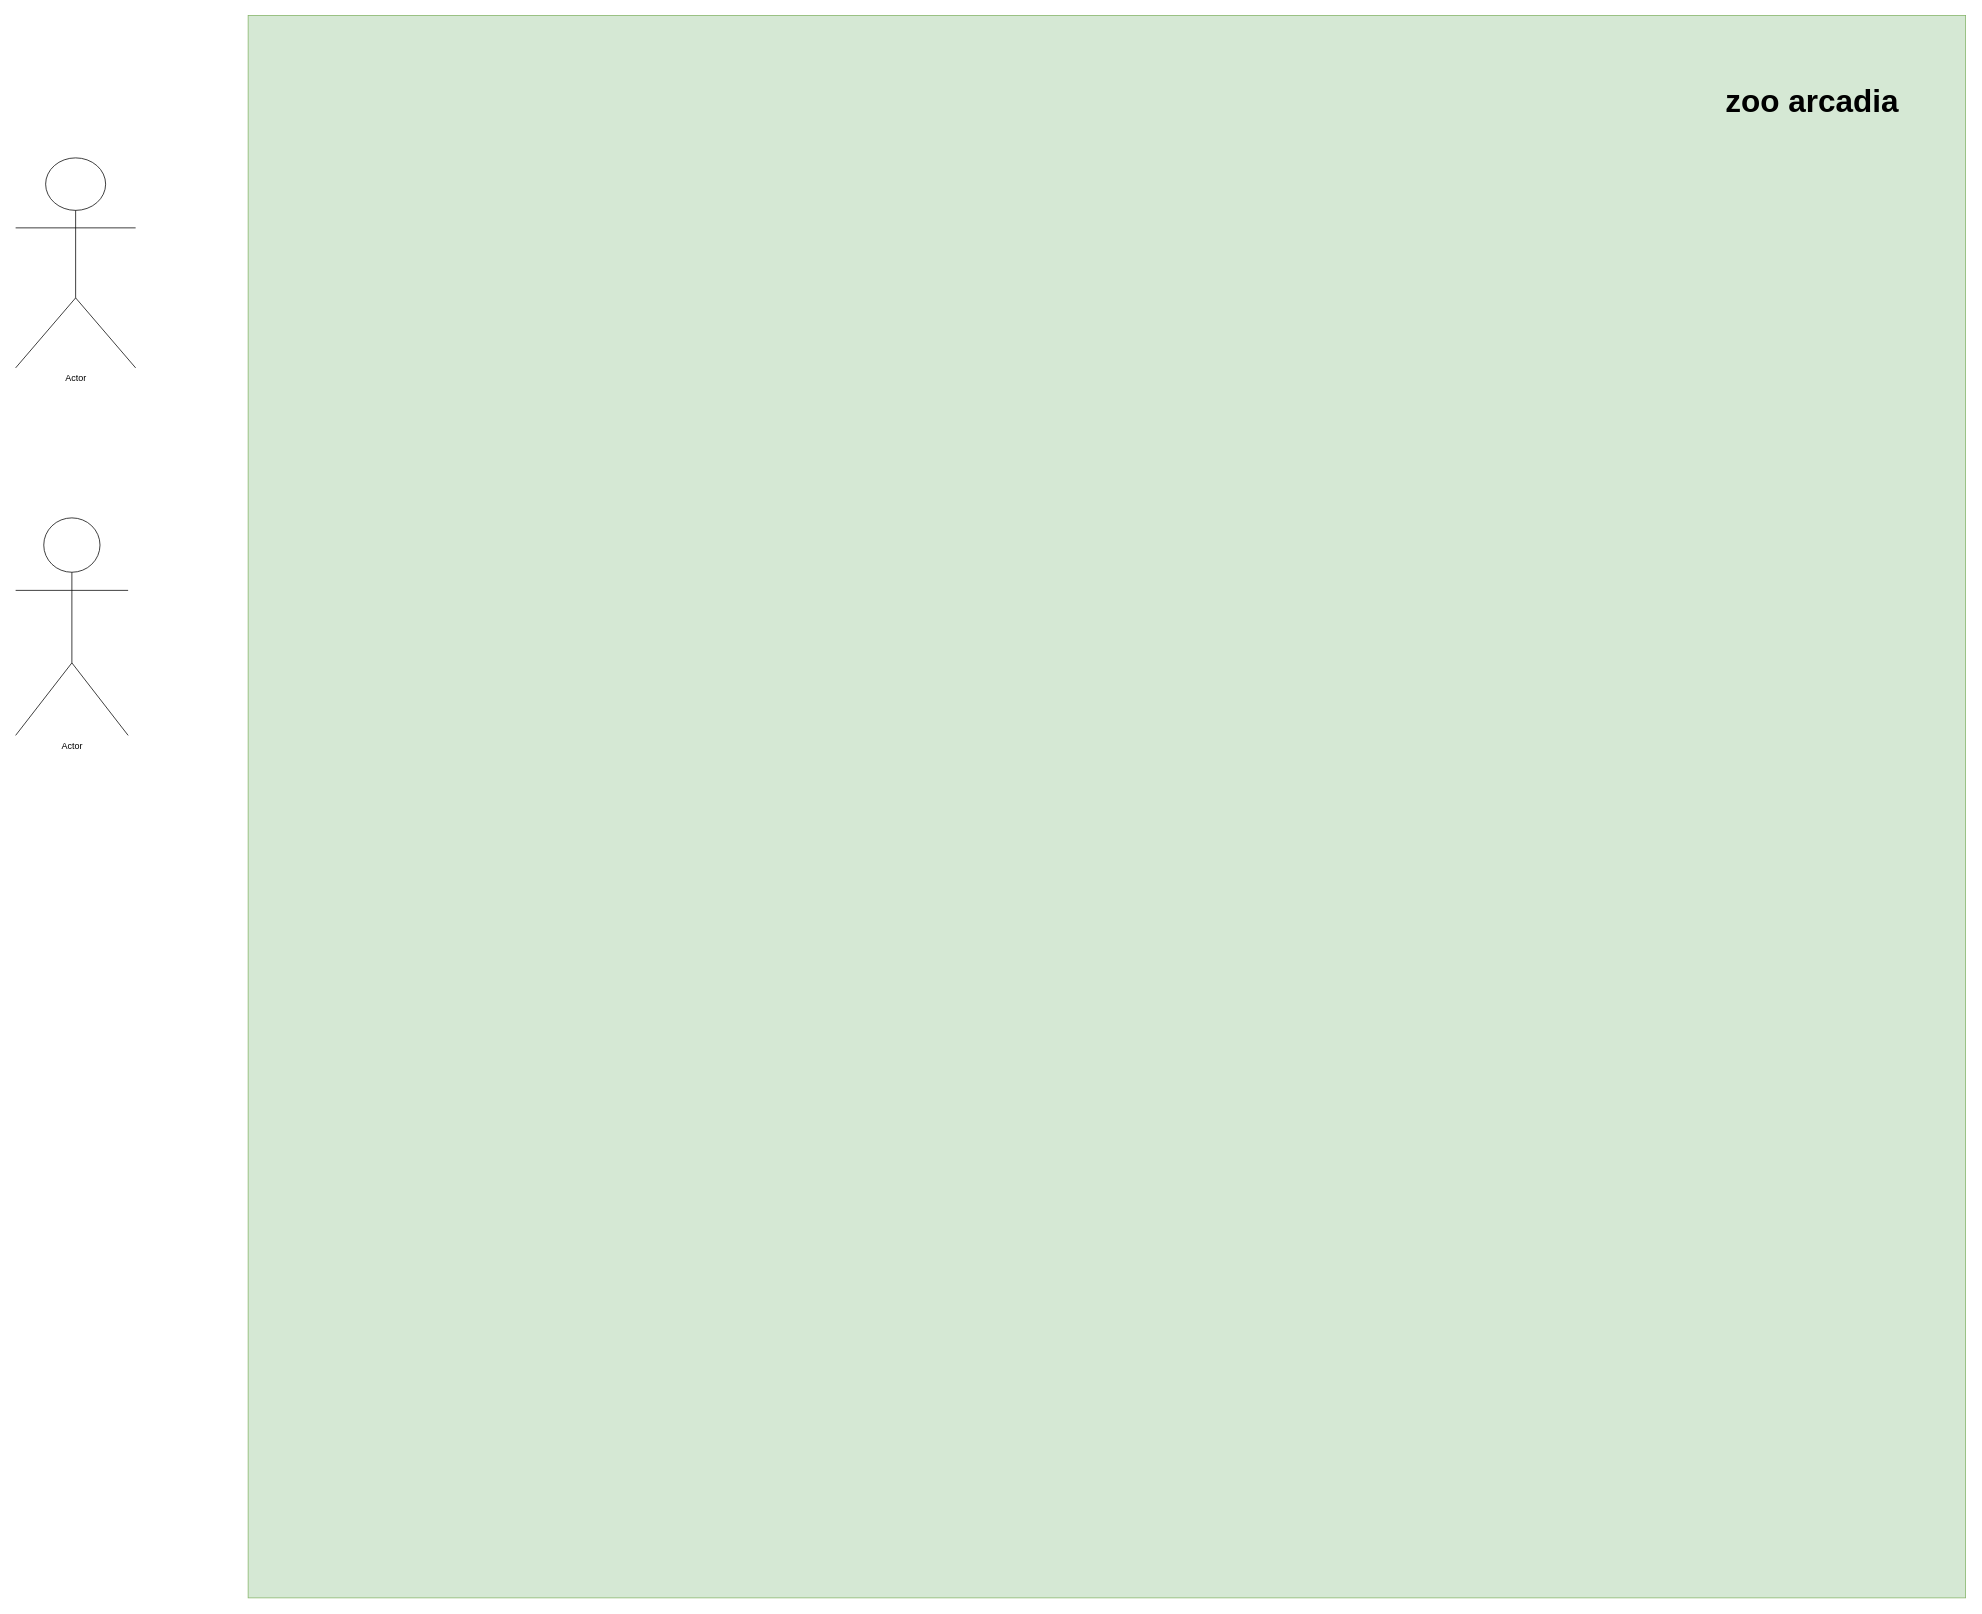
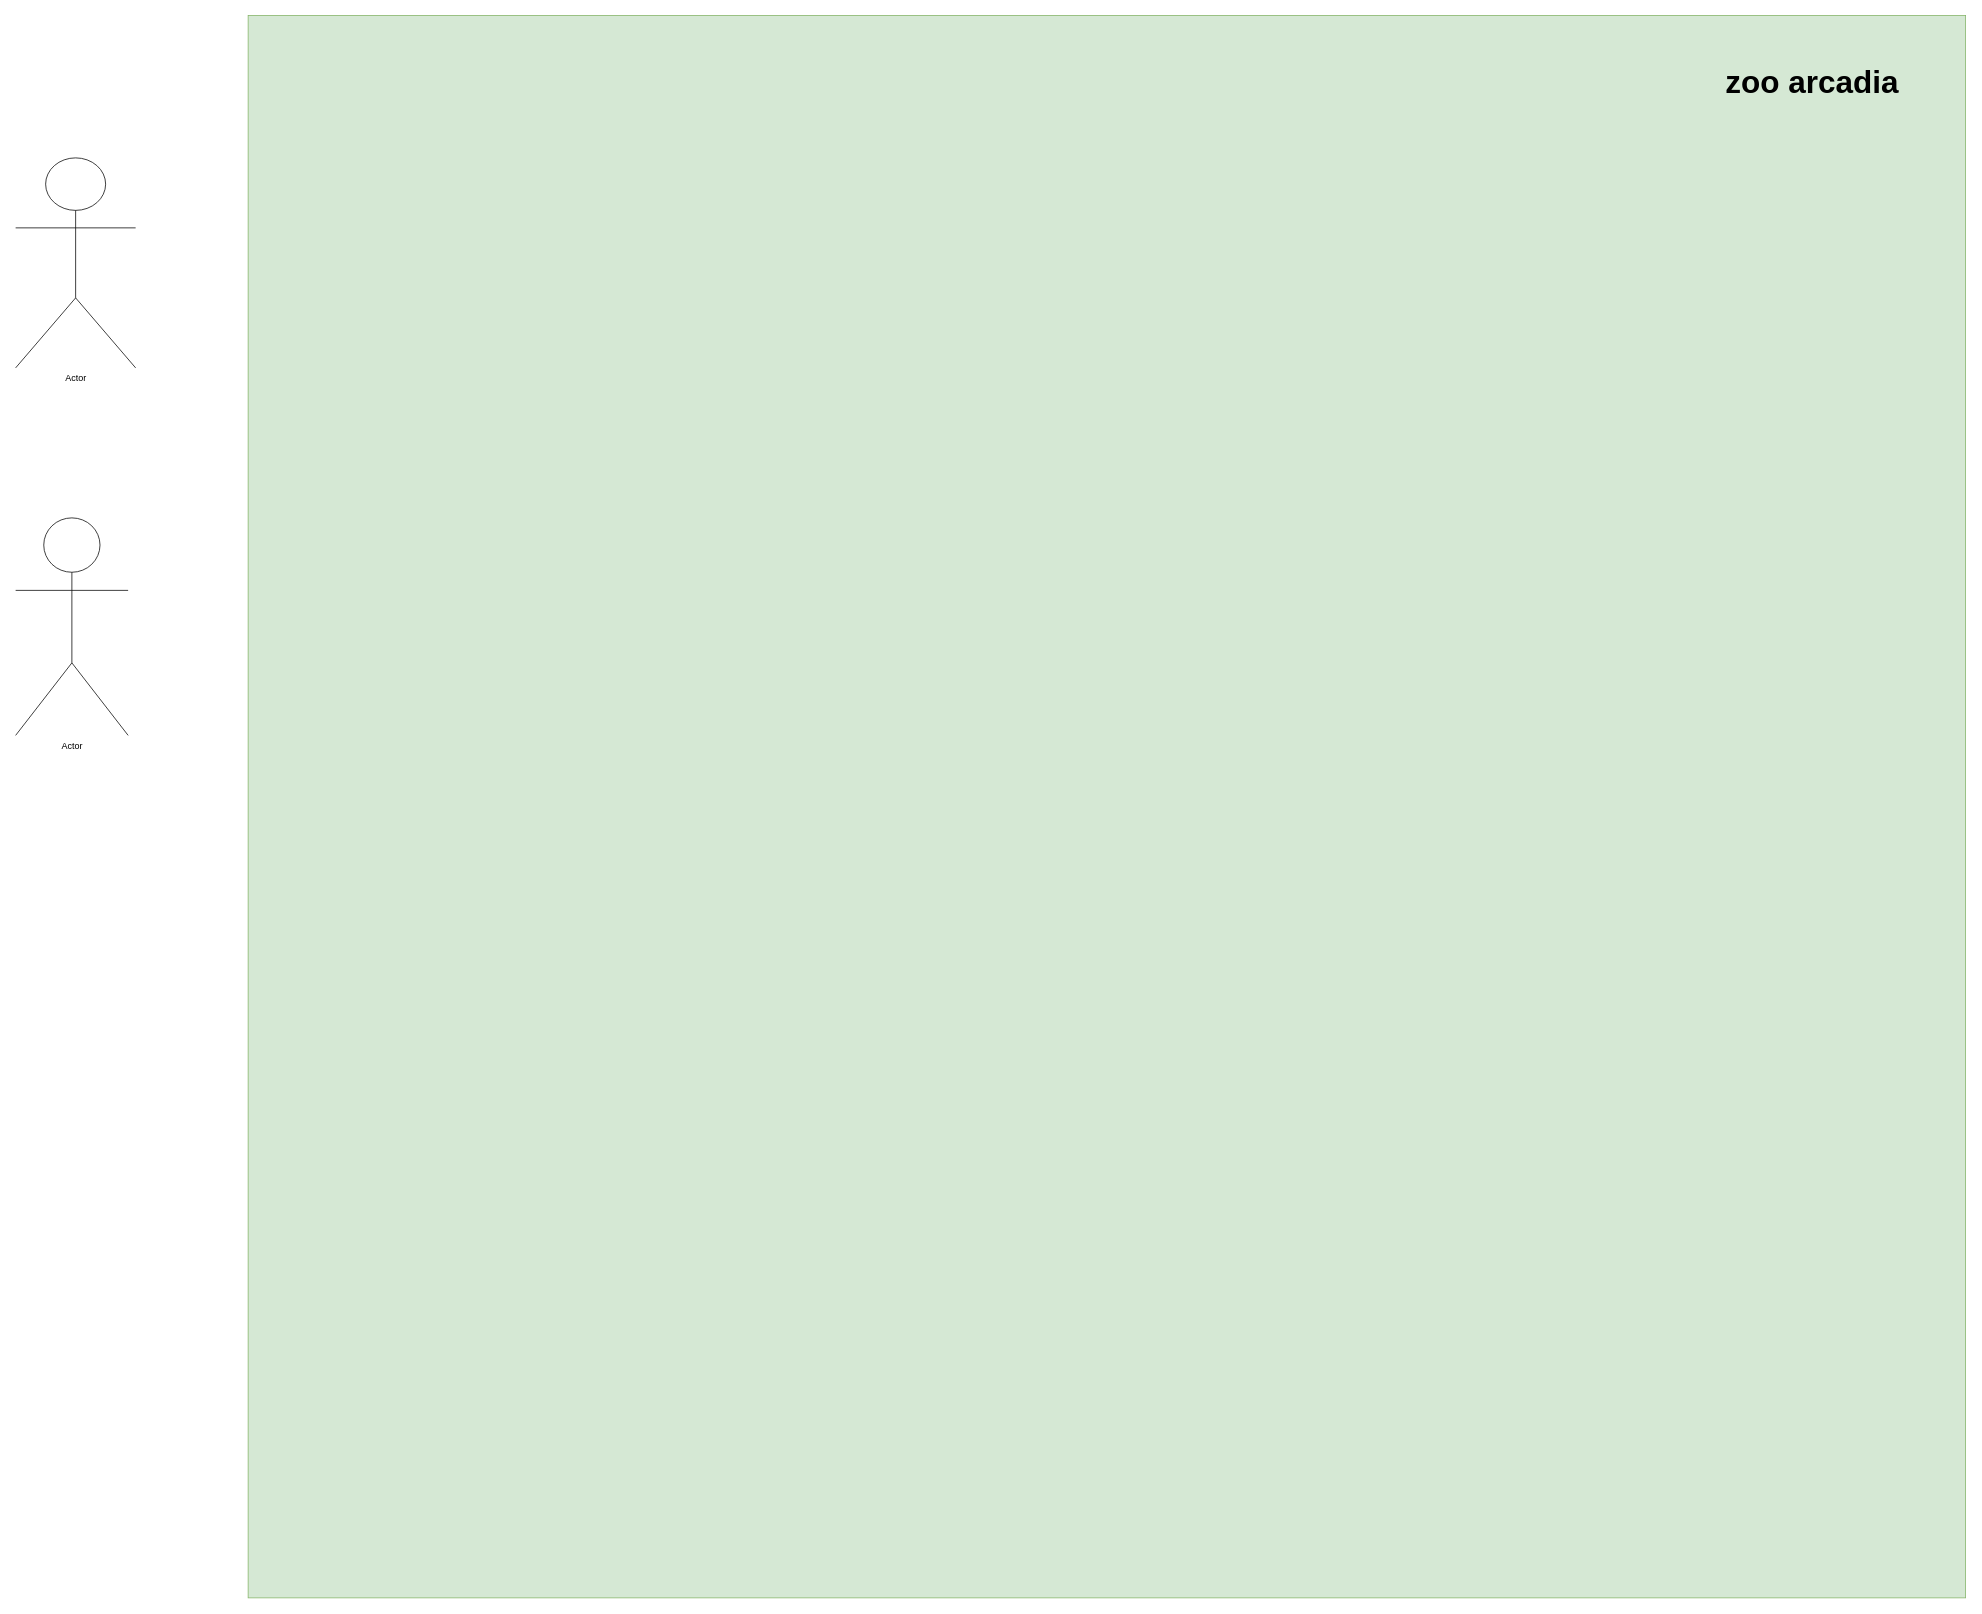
(1812, 102) -> (1812, 83)
